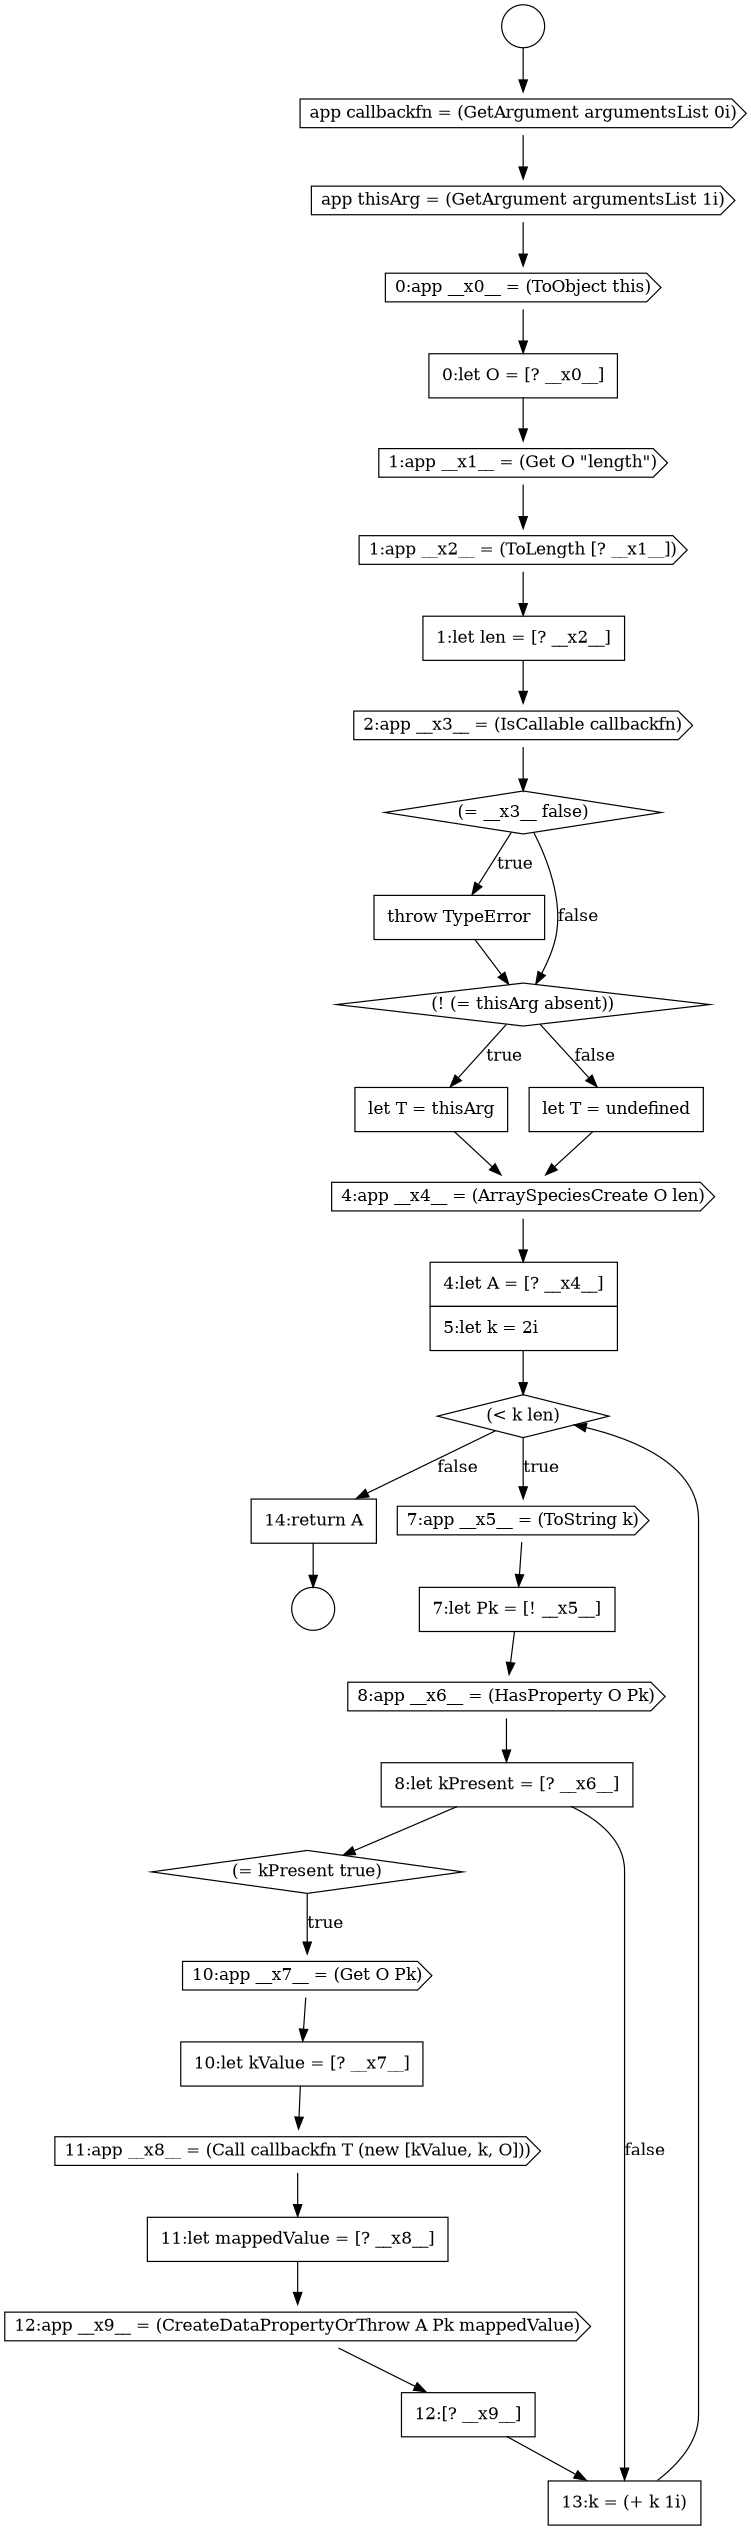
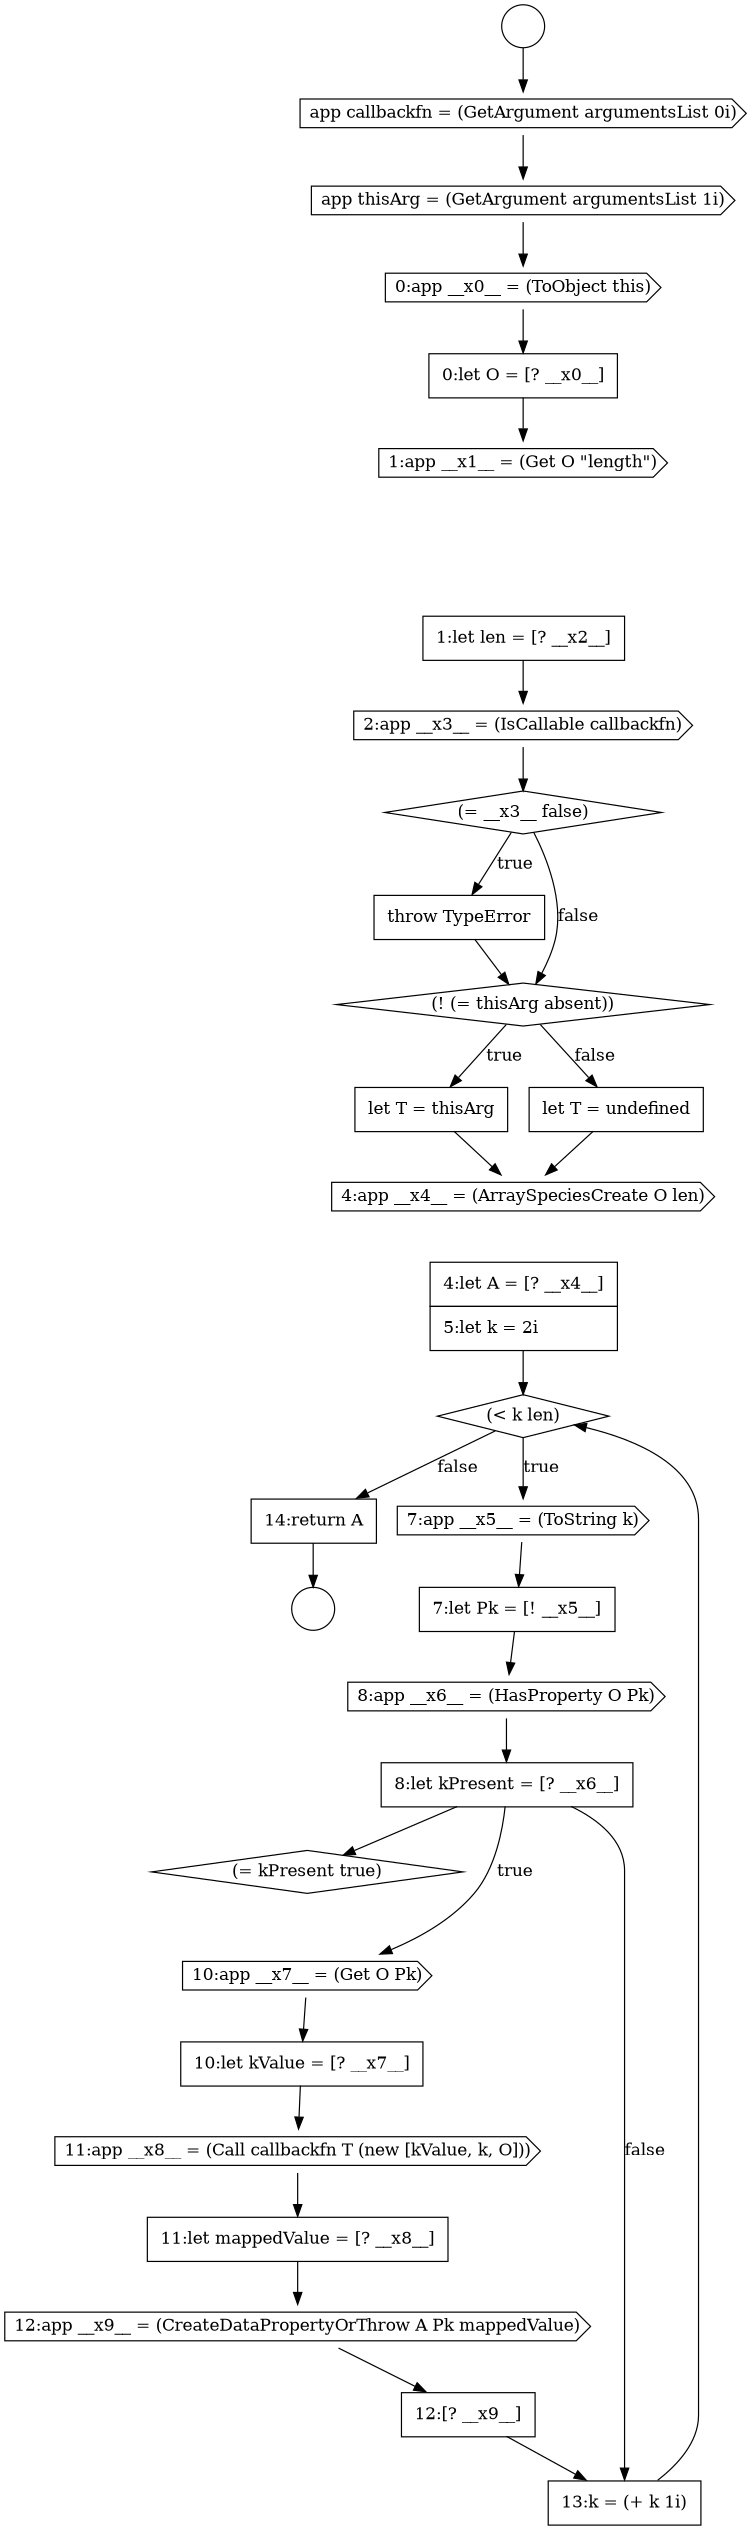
(523, 550) -> none
(523, 1234) -> none
(307, 1918) -> (472, 1896)
